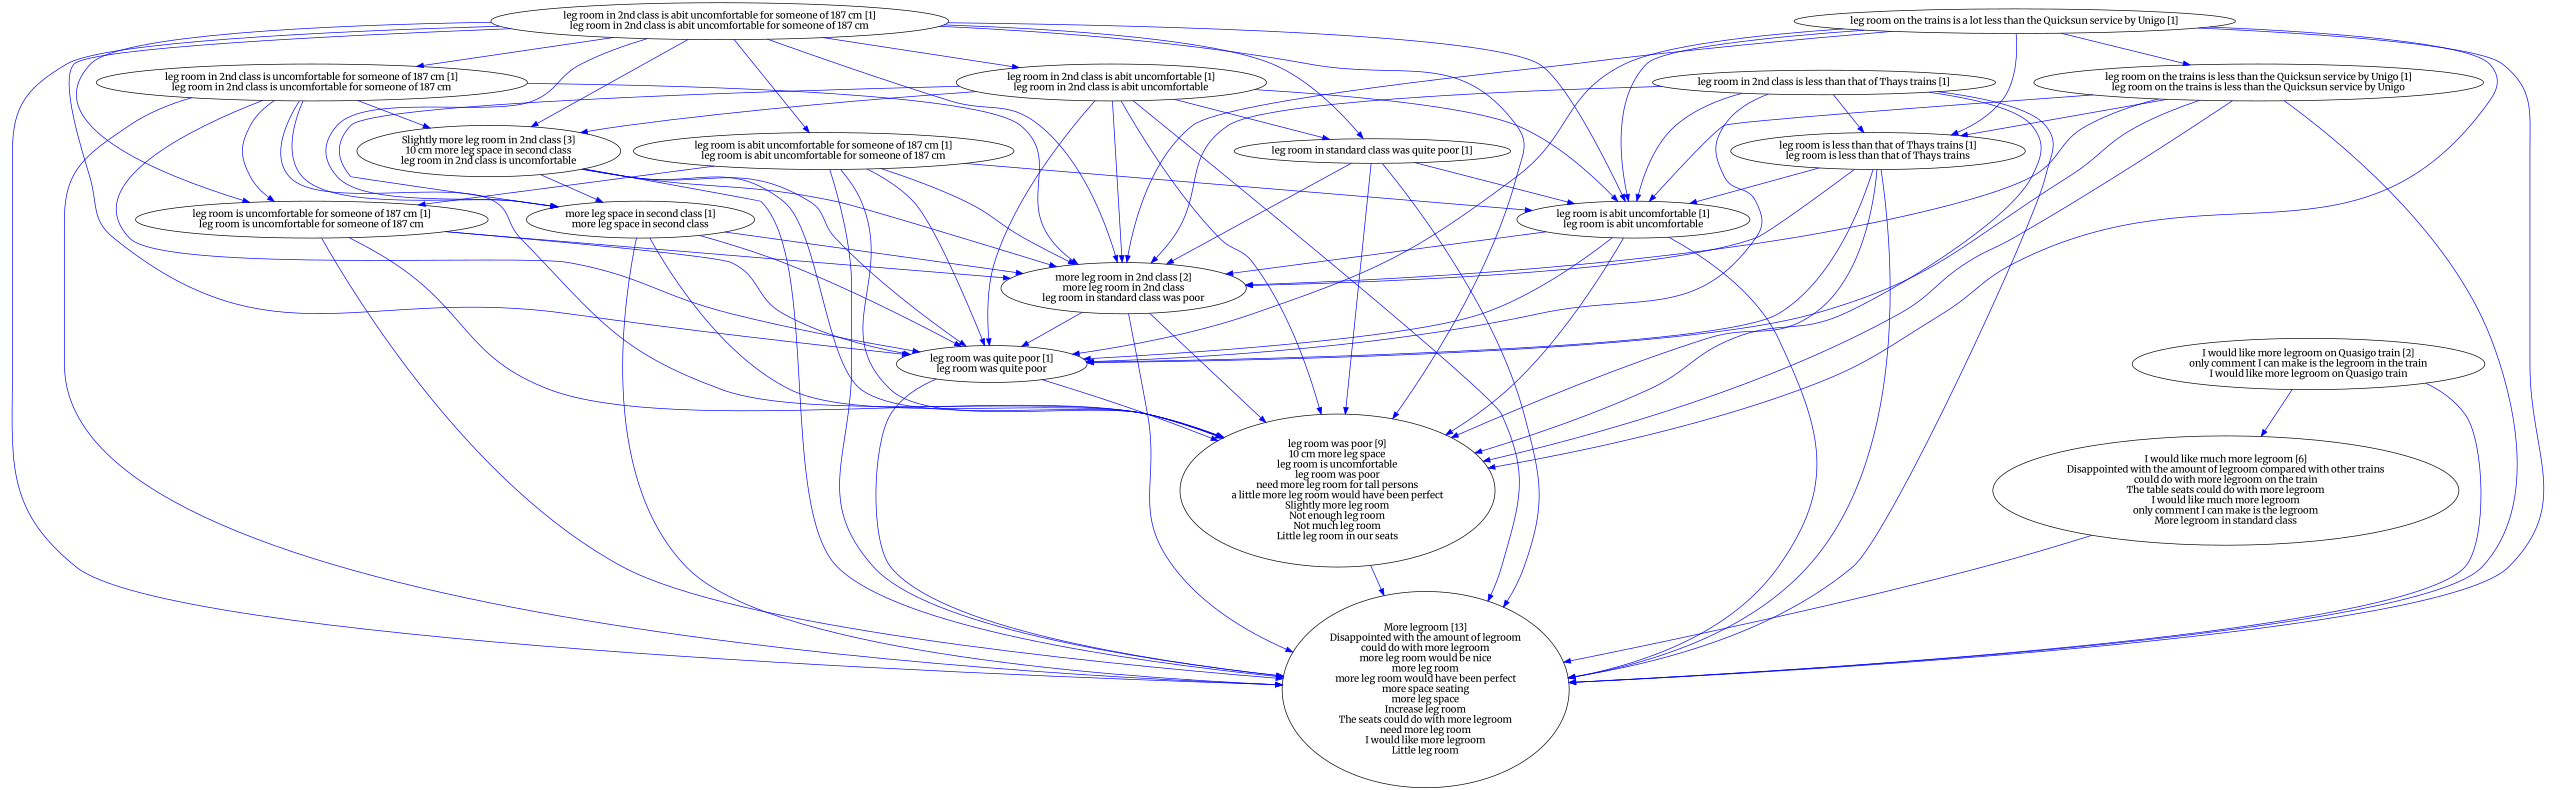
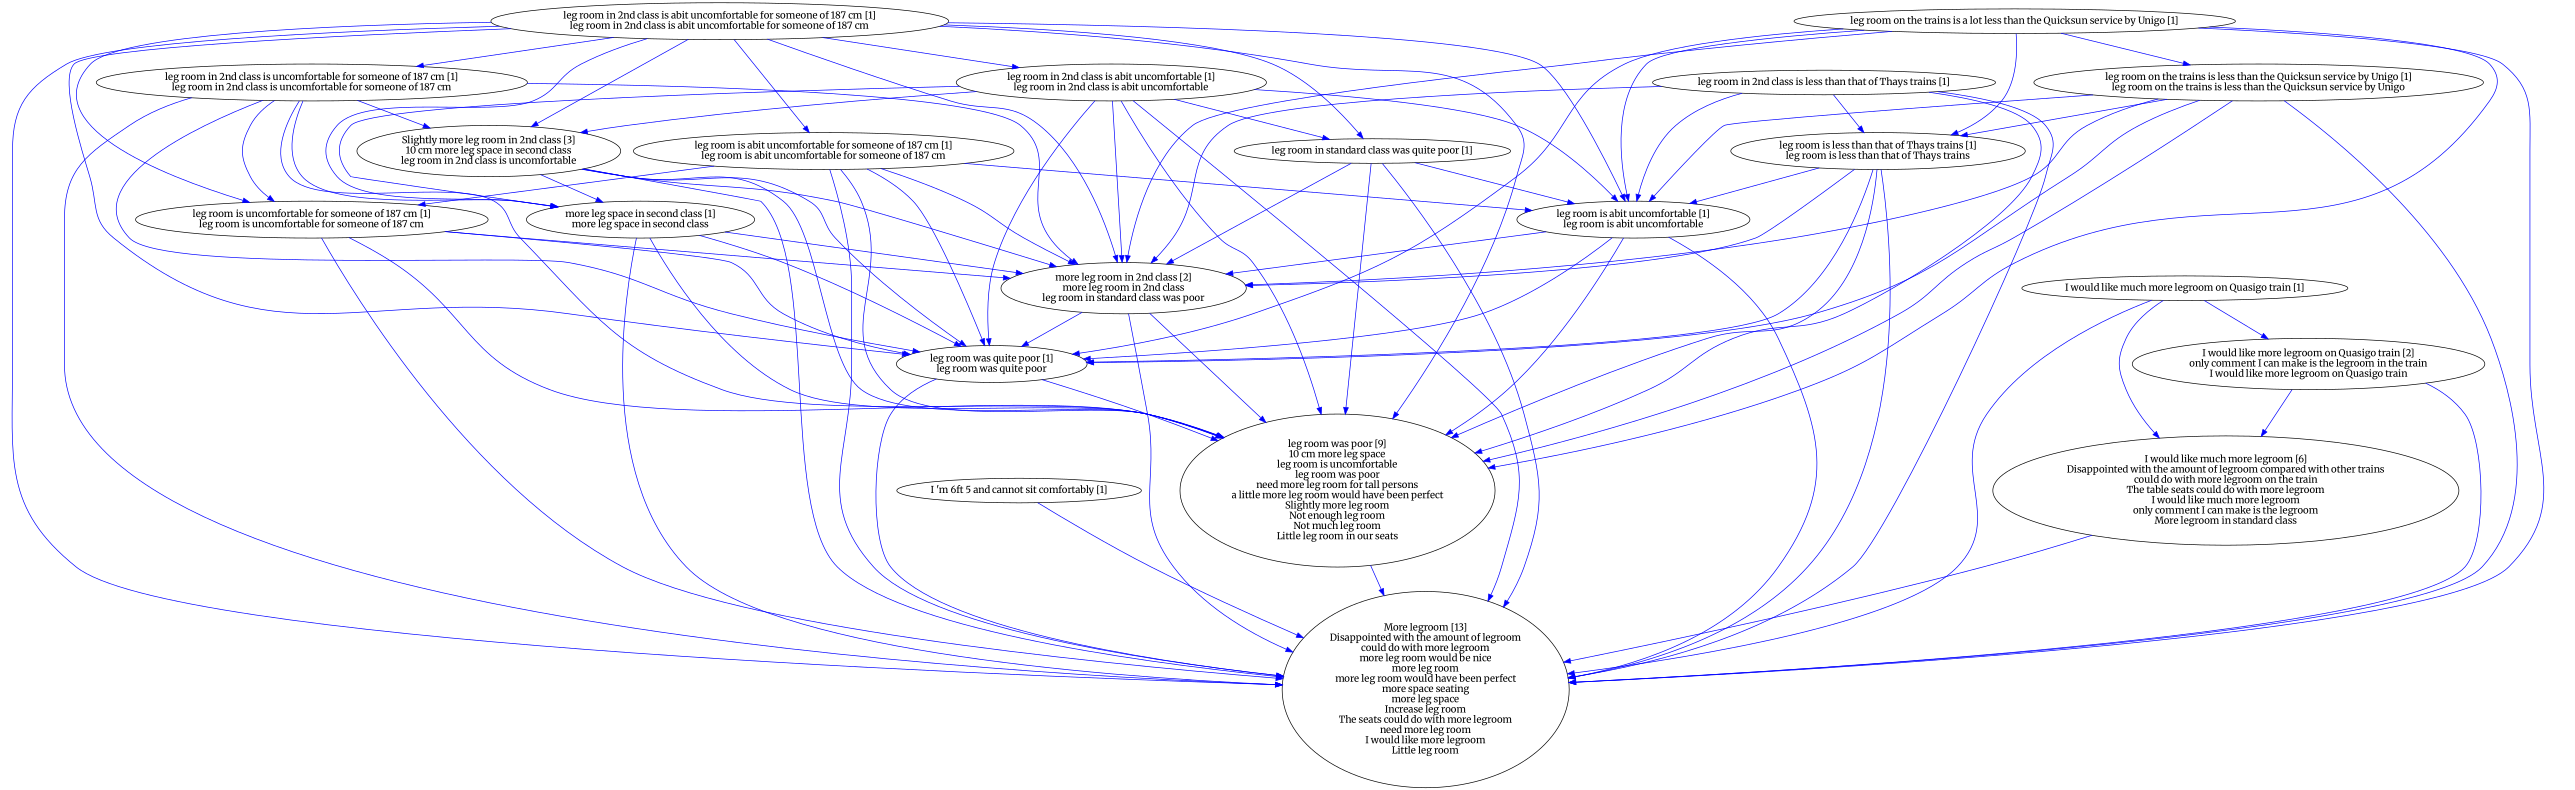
none -> (2185, 288)
(1529, 316) -> none
none -> (1019, 491)
